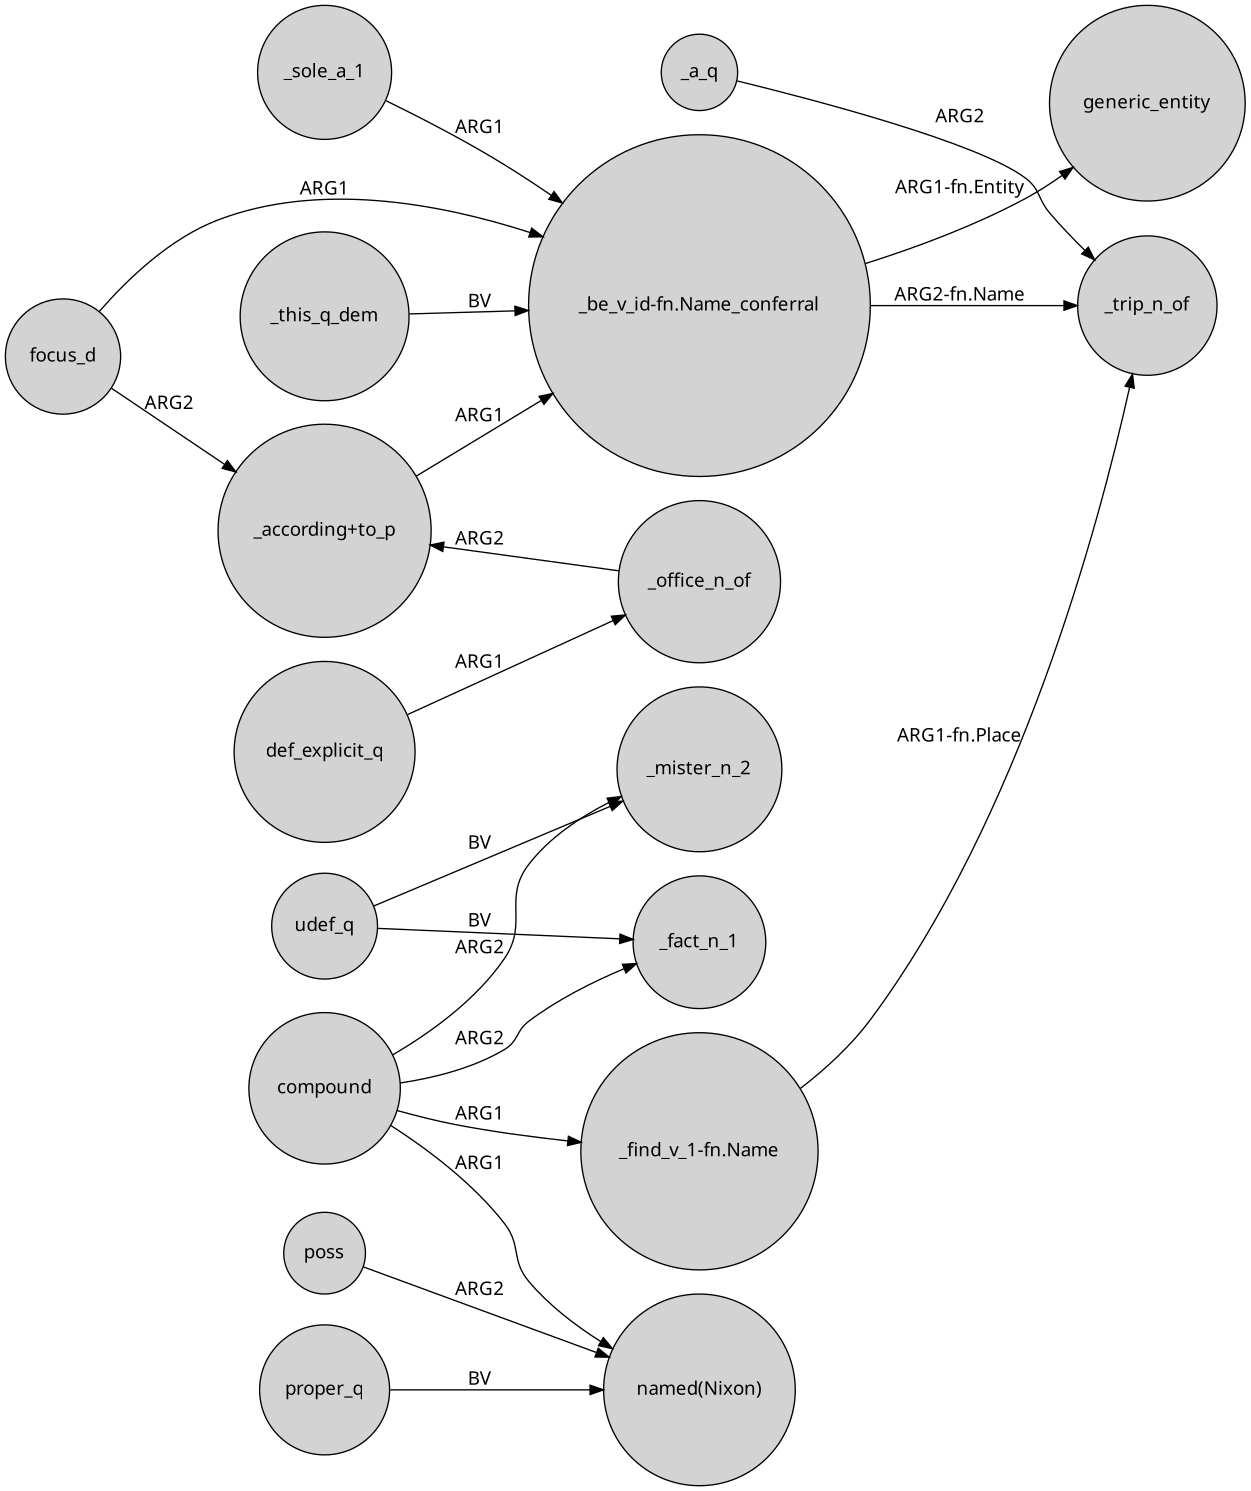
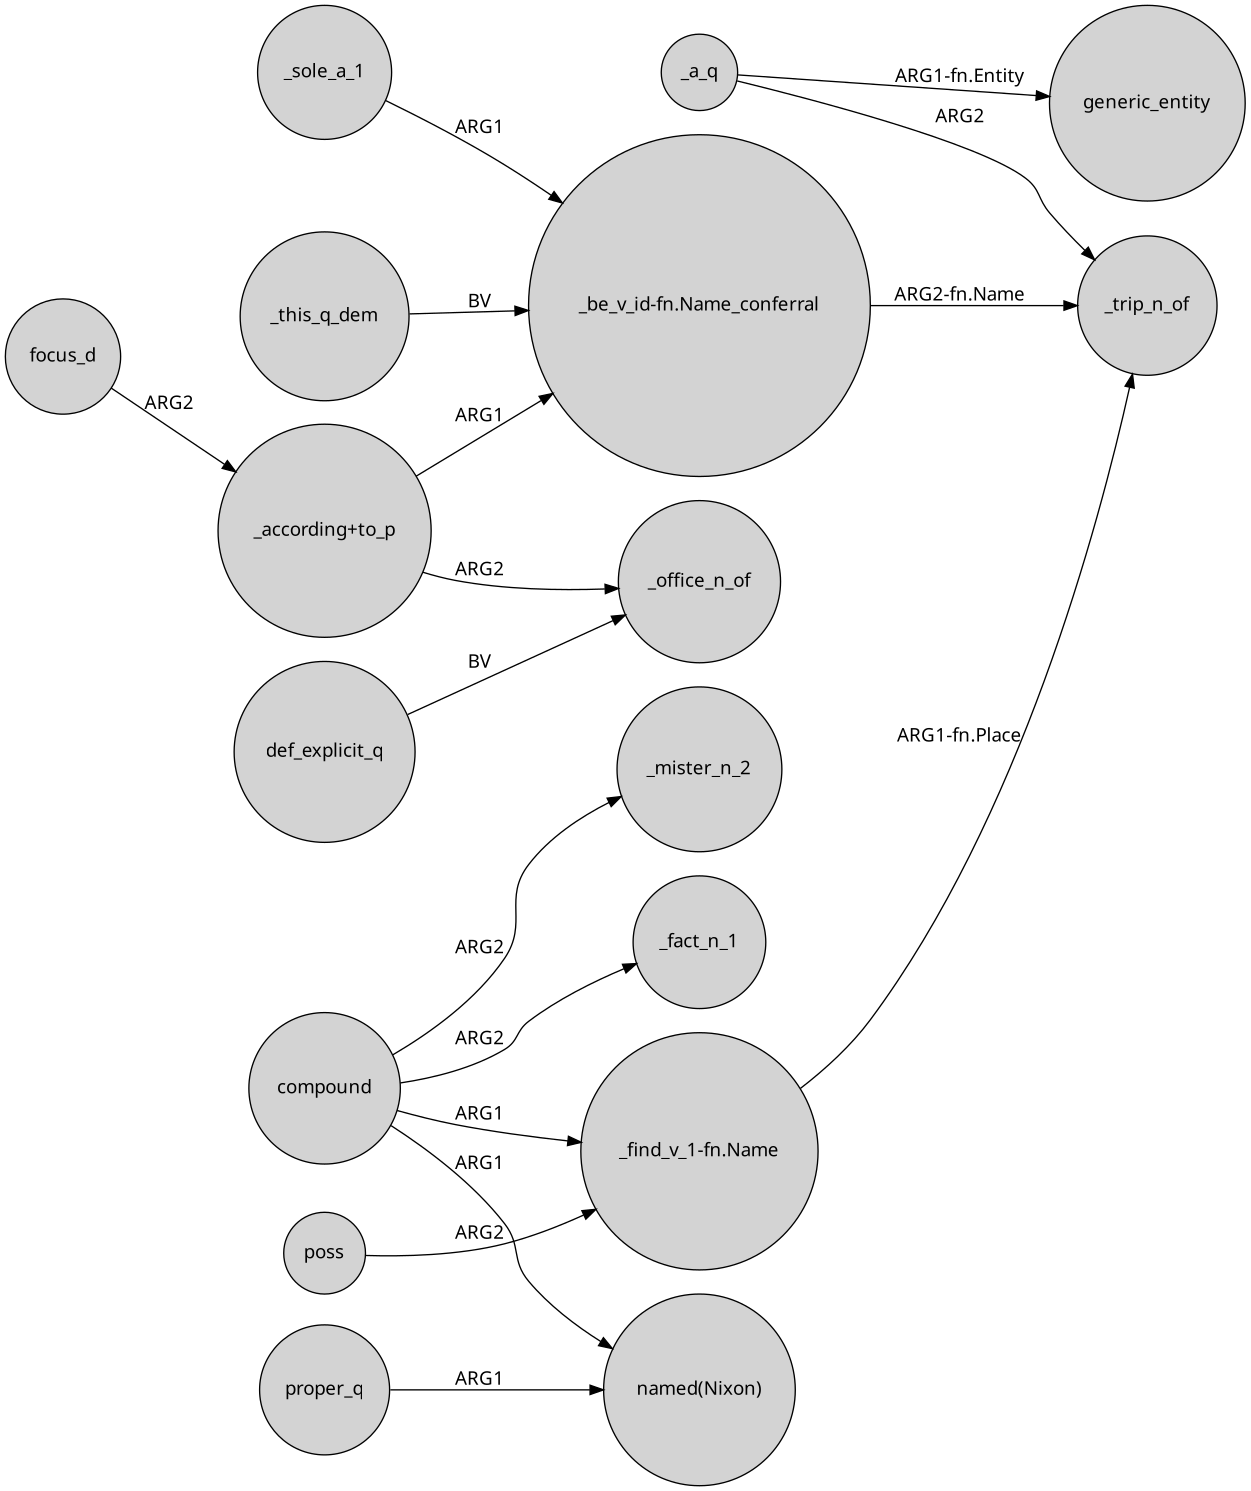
(299, 201) -> none
(967, 226) -> (887, 85)
(531, 559) -> (513, 588)
(480, 663) -> (480, 663)
(325, 926) -> none
(480, 1310) -> (477, 1249)
(480, 1380) -> (480, 1380)
